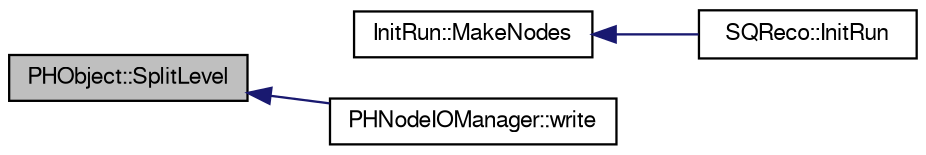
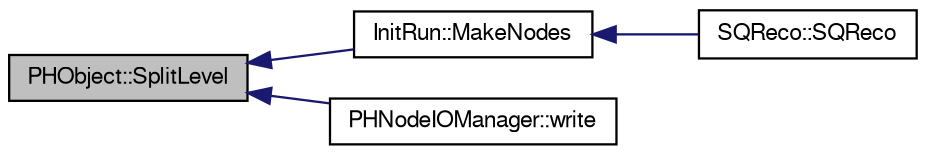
(808, 34) -> (808, 34)
none -> (312, 55)
